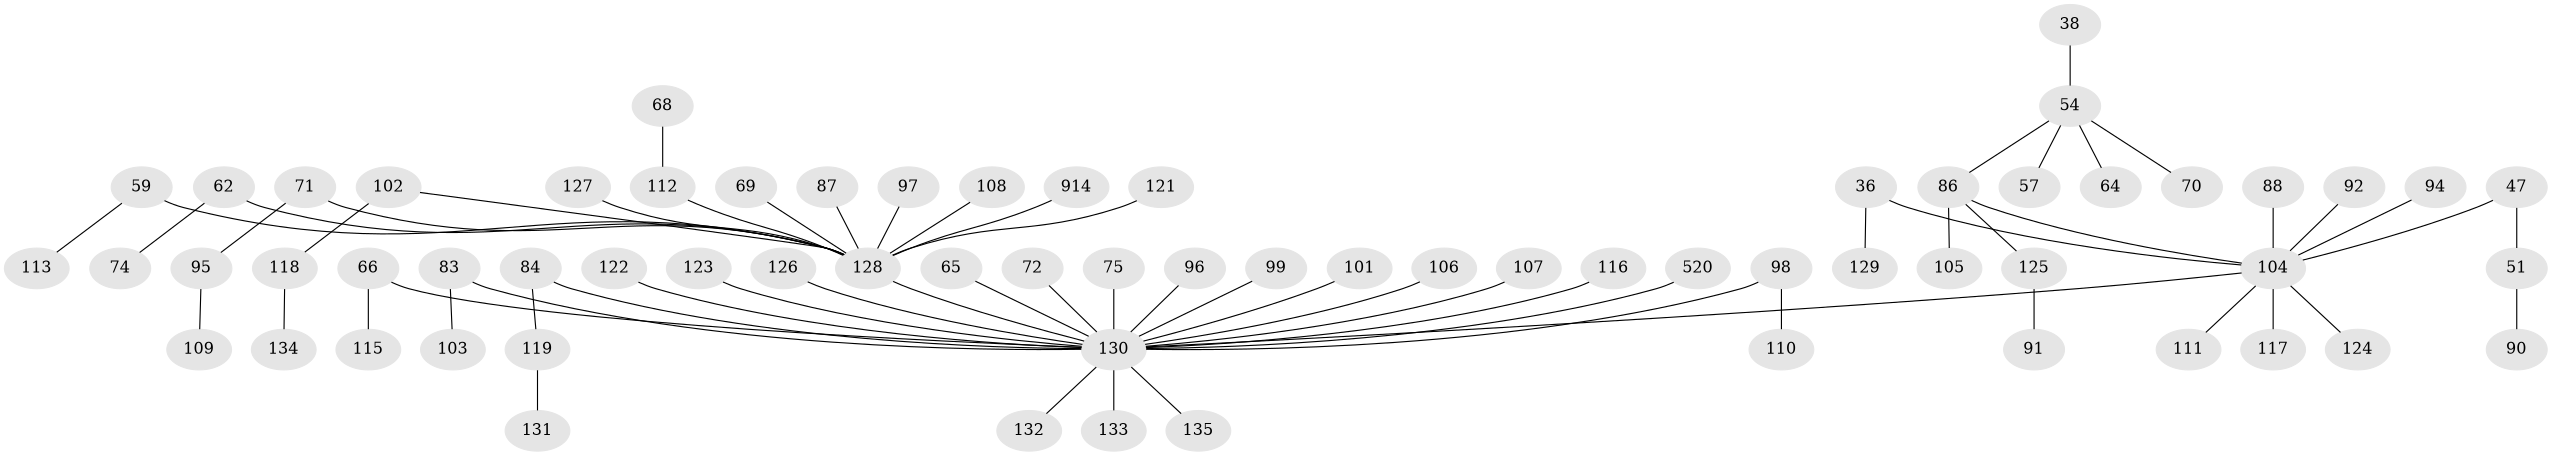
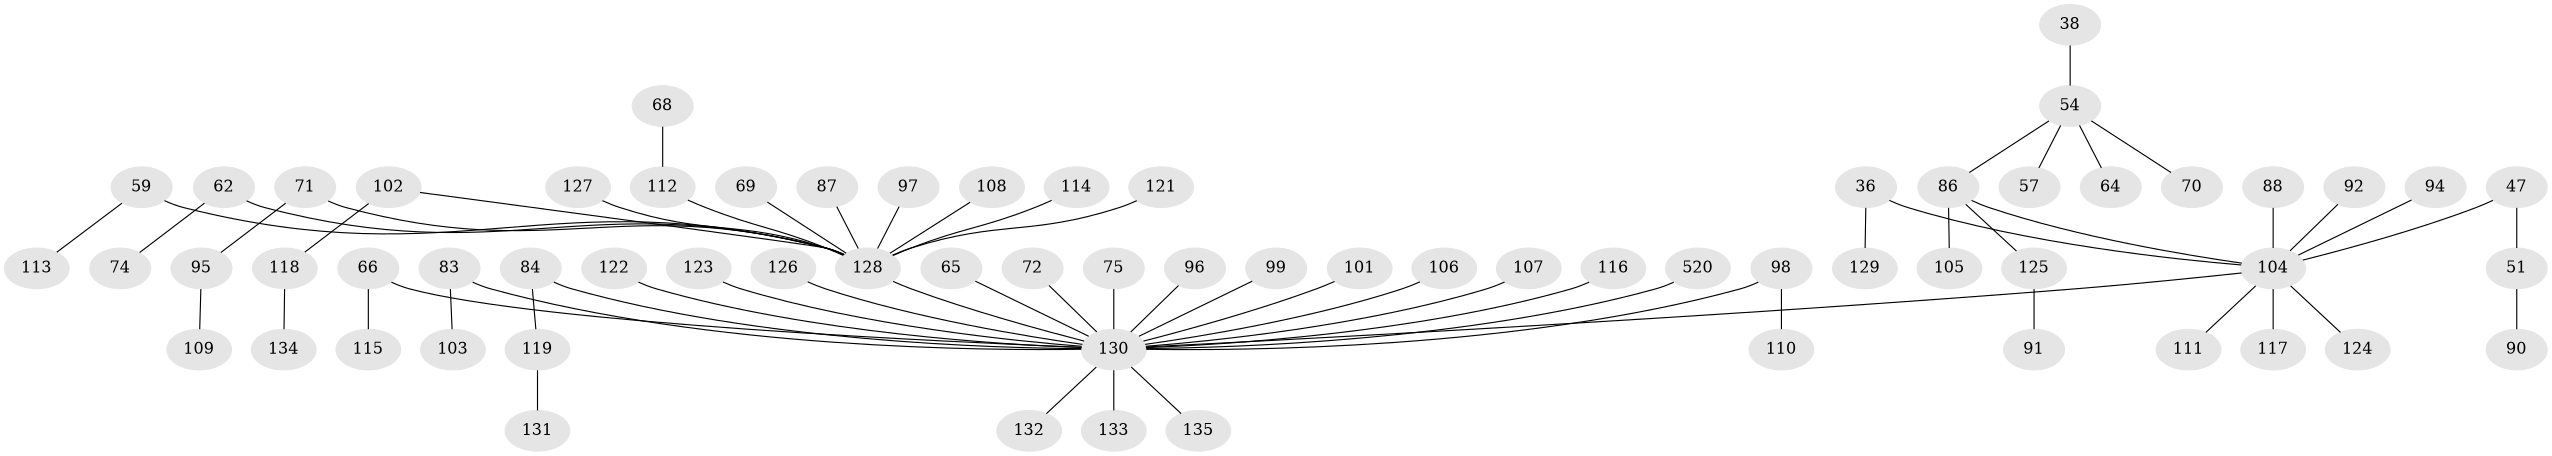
(1077, 187) -> (1077, 187)
